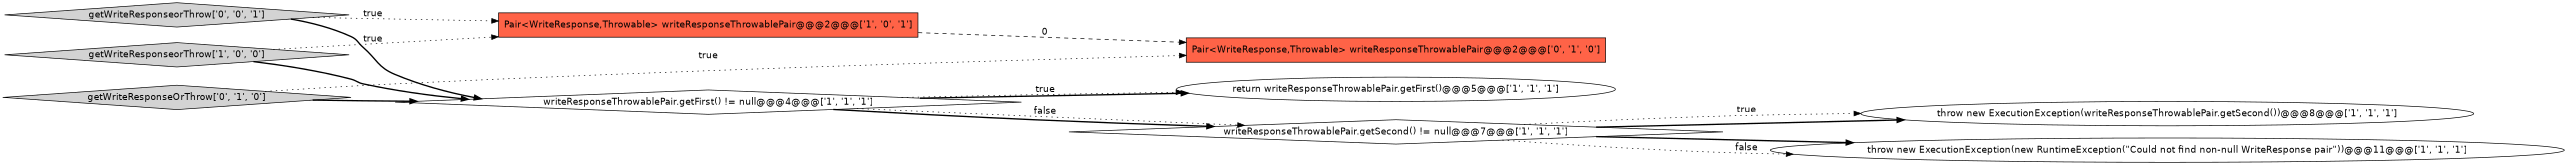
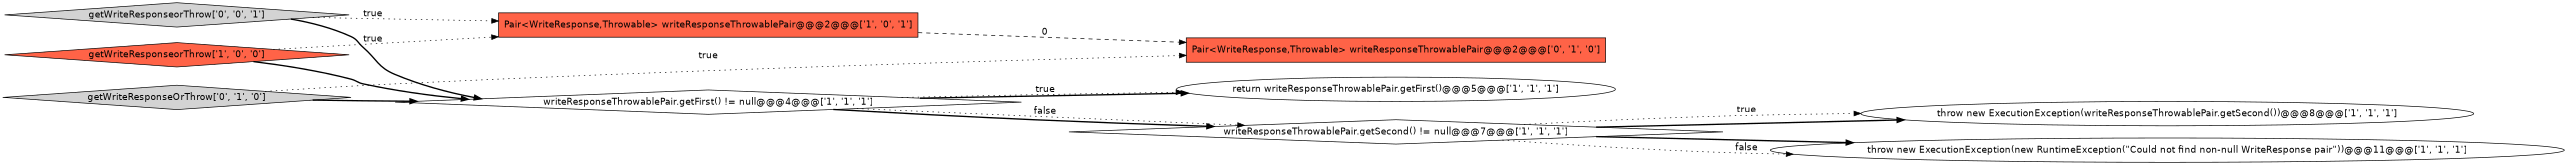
(177, 55) -> (177, 55)
